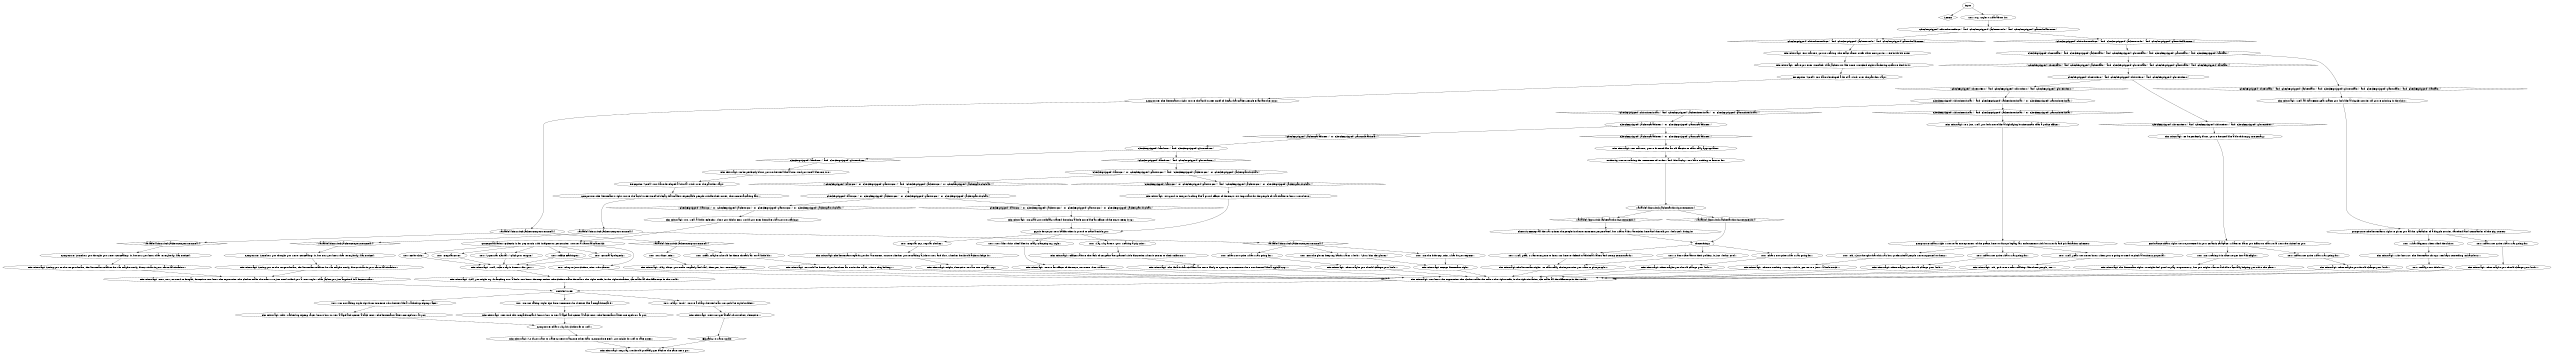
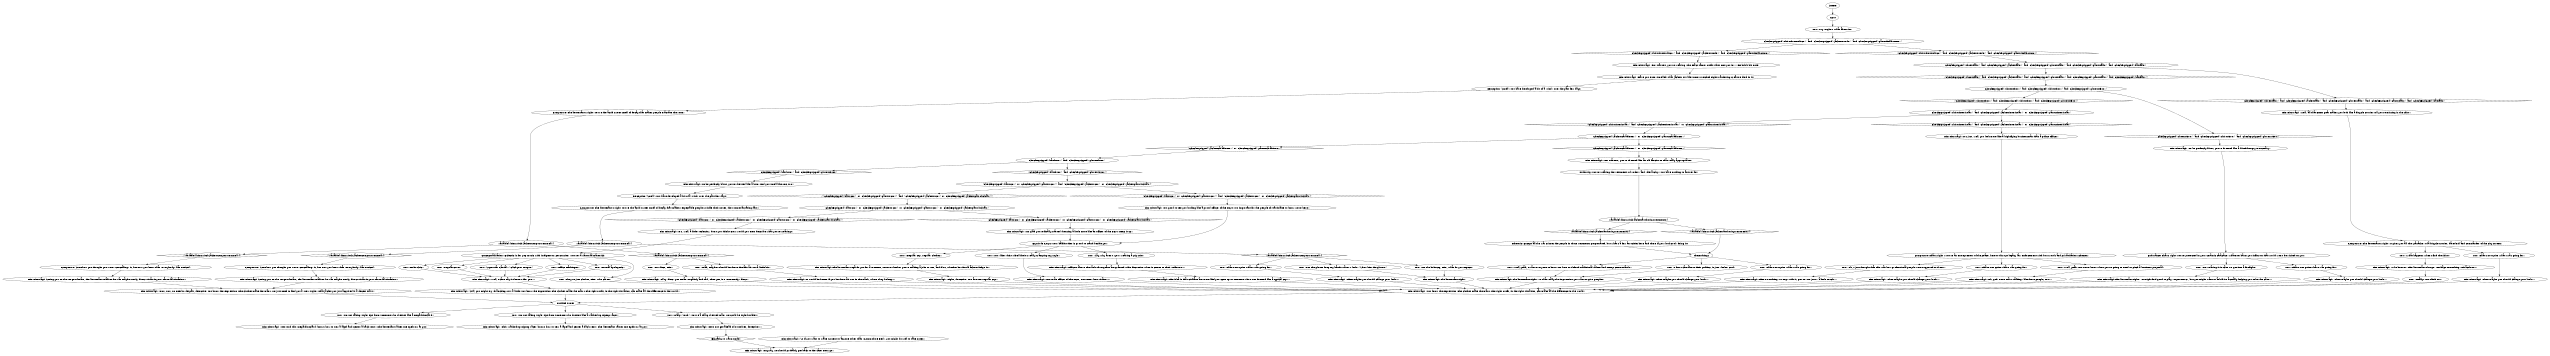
(1959, 11) -> (1833, 11)
(1948, 18) -> (1833, 6)
(1445, 267) -> (1444, 279)
(565, 327) -> none
